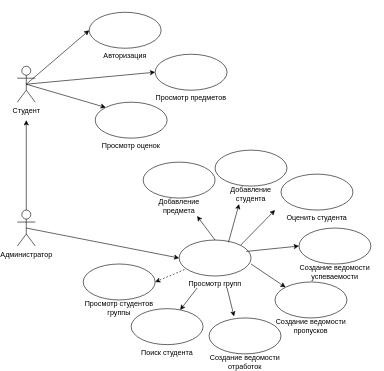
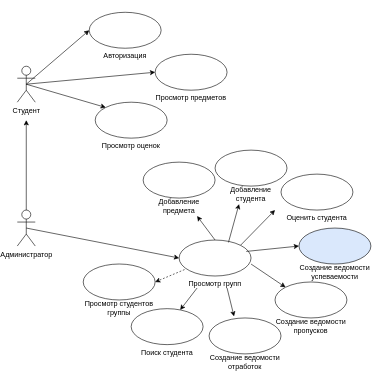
(335, 246) -> (335, 246)
